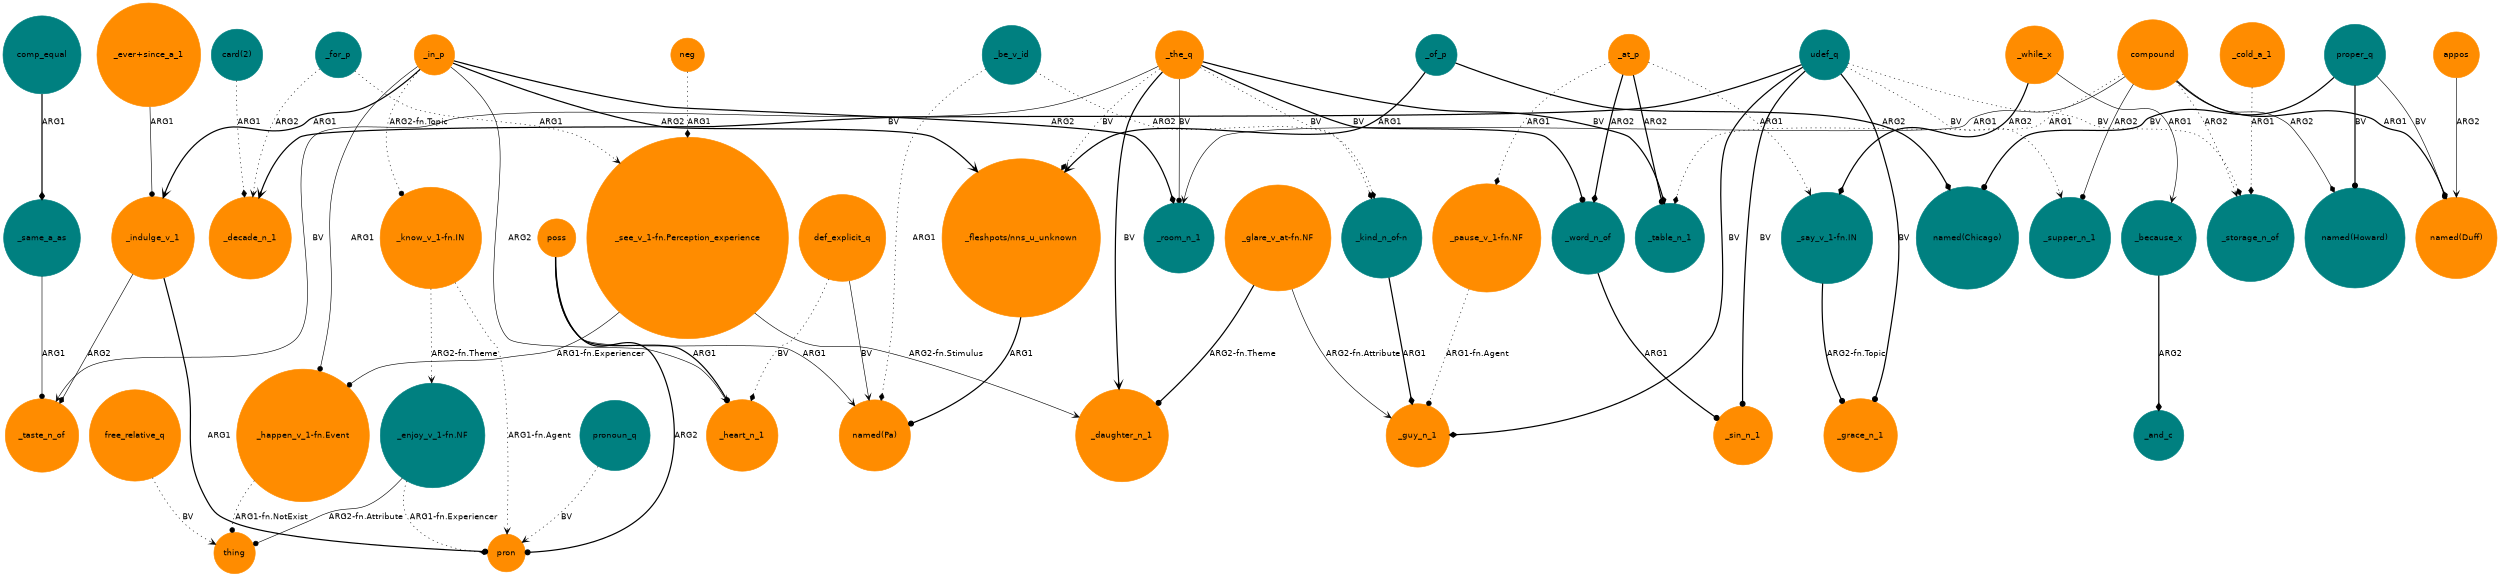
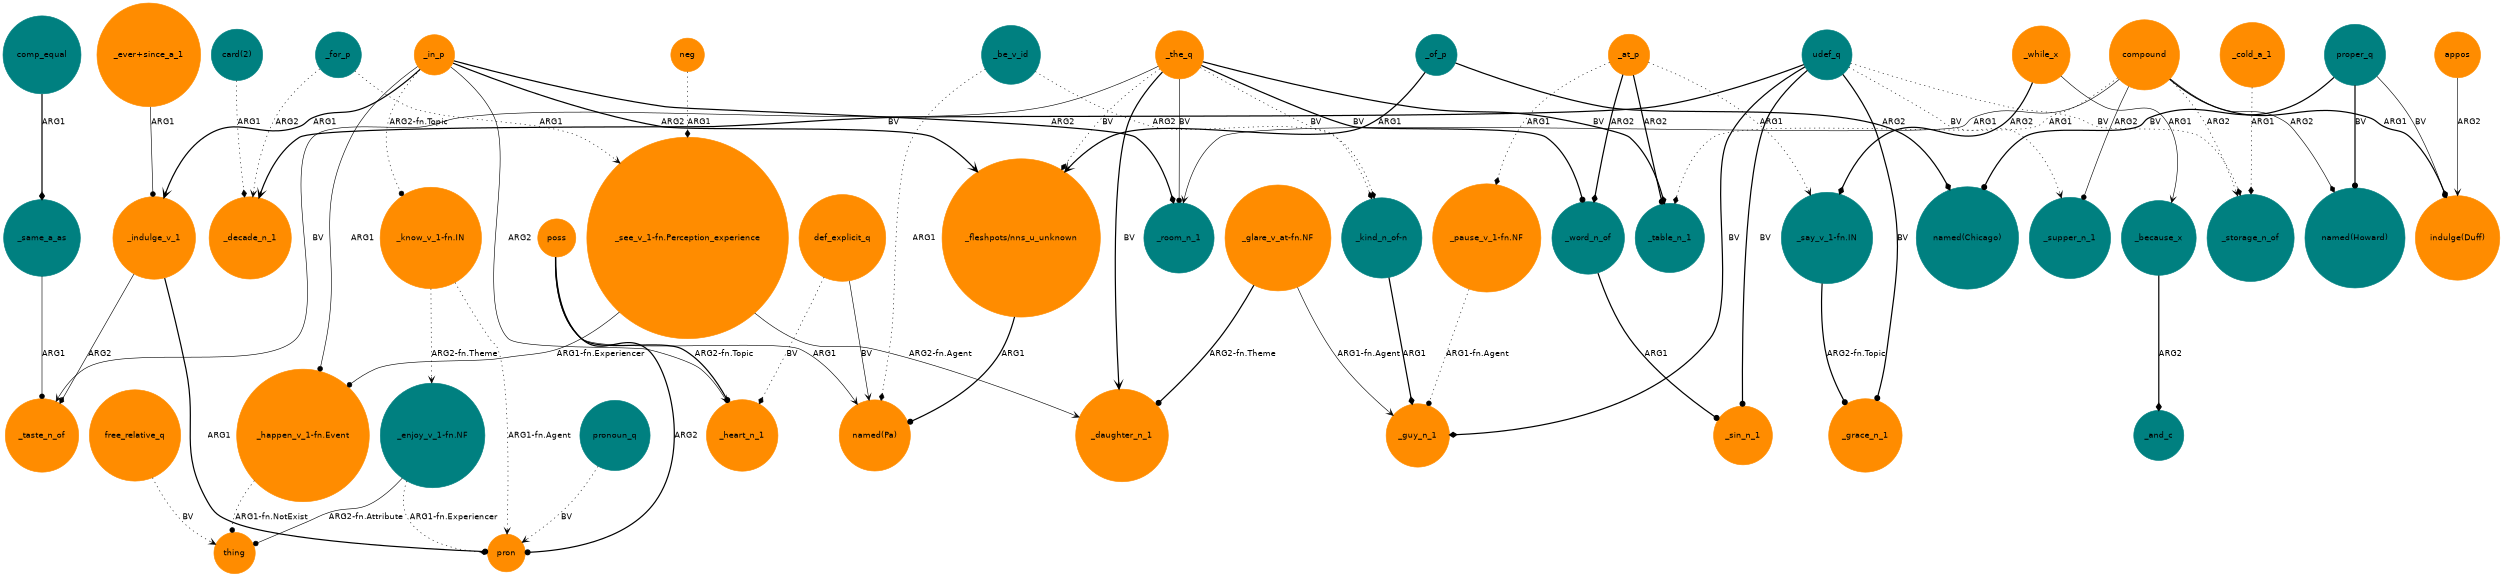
(2456, 238) -> (2458, 238)
(705, 354) -> (724, 354)
(946, 354) -> (941, 354)
(1363, 354) -> (1369, 354)
